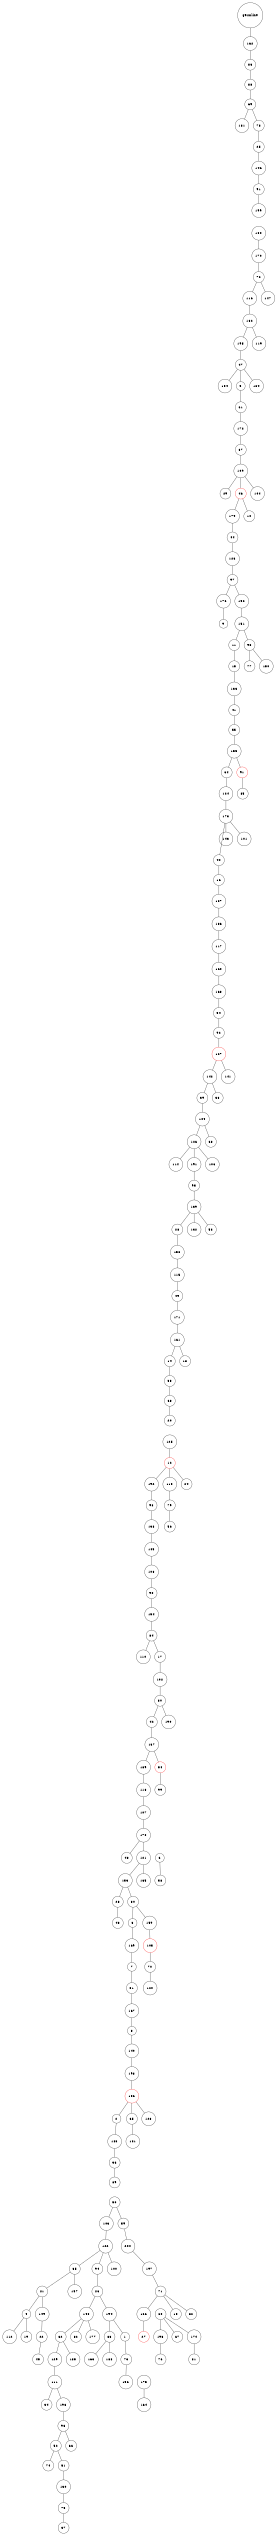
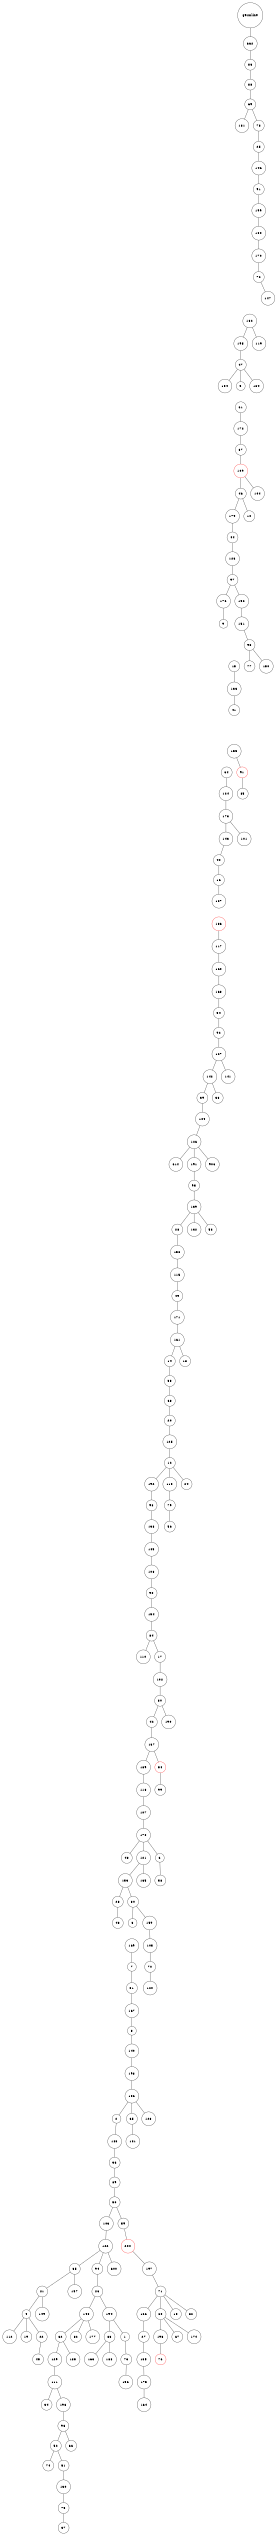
(250, 44) -> (250, 44)
none -> (259, 222)
(250, 298) -> none
(241, 396) -> none
(241, 471) -> (241, 471)
(225, 494) -> none
(241, 494) -> (241, 494)
(234, 645) -> none
(234, 730) -> none
(230, 762) -> none
(222, 839) -> (222, 850)
(219, 913) -> none
(219, 924) -> (219, 924)
(219, 1054) -> (219, 1054)
(211, 1142) -> none
(176, 1164) -> (176, 1164)
(212, 1164) -> (212, 1164)
none -> (170, 1431)
(170, 1463) -> (170, 1463)
none -> (152, 1848)
(132, 1933) -> none
(150, 1946) -> (150, 1946)
(132, 2096) -> (132, 2096)
none -> (115, 2192)
(128, 2246) -> (128, 2246)
(114, 2269) -> (114, 2269)
none -> (161, 2303)
(42, 2326) -> (34, 2325)
(144, 2337) -> (144, 2337)
none -> (144, 2359)
(161, 2359) -> (161, 2359)
(194, 2359) -> none
